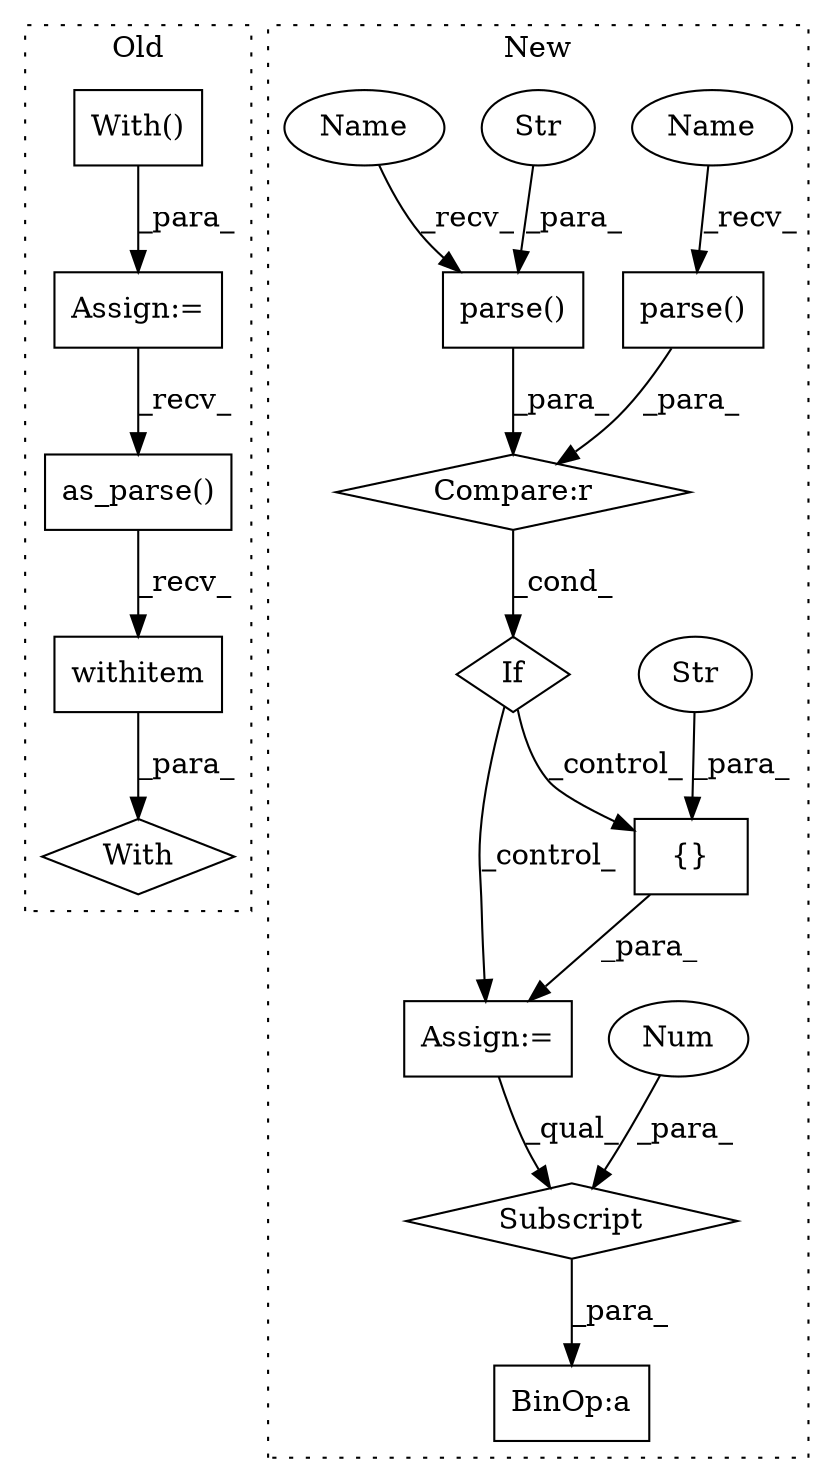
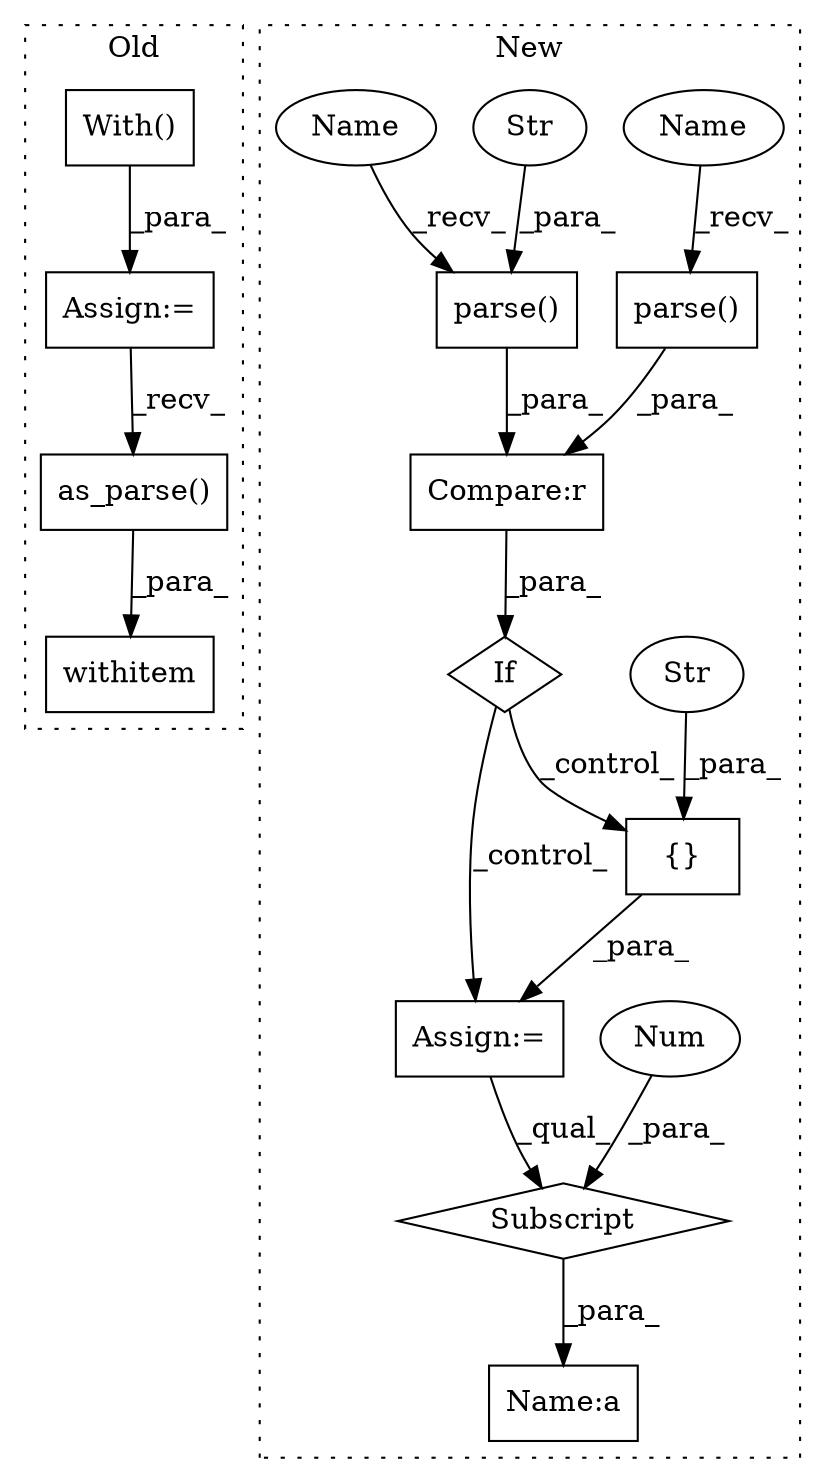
(513, 492) -> (507, 492)
(185, 583) -> (180, 583)
(563, 583) -> (553, 583)
(138, 857) -> none
(572, 1403) -> (563, 1403)
